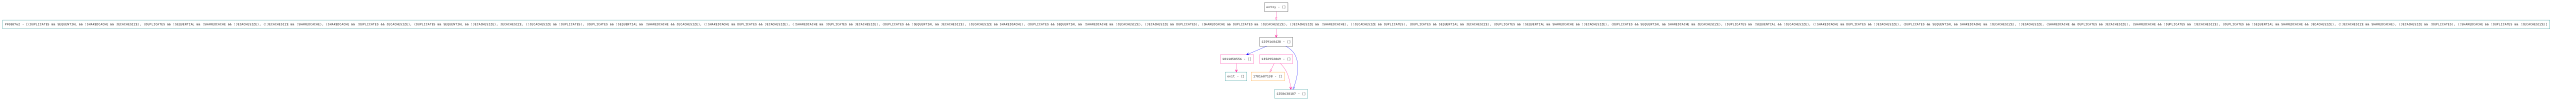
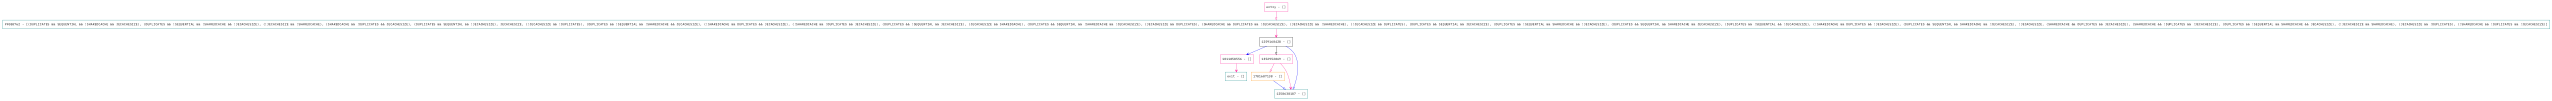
(1276, 7) -> (1276, 7)
none -> (1276, 49)
none -> (1279, 84)
